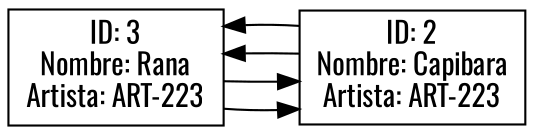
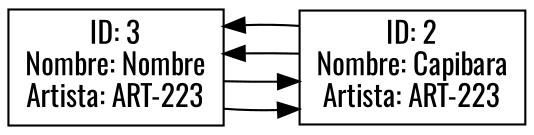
(116, 68) -> (116, 68)
